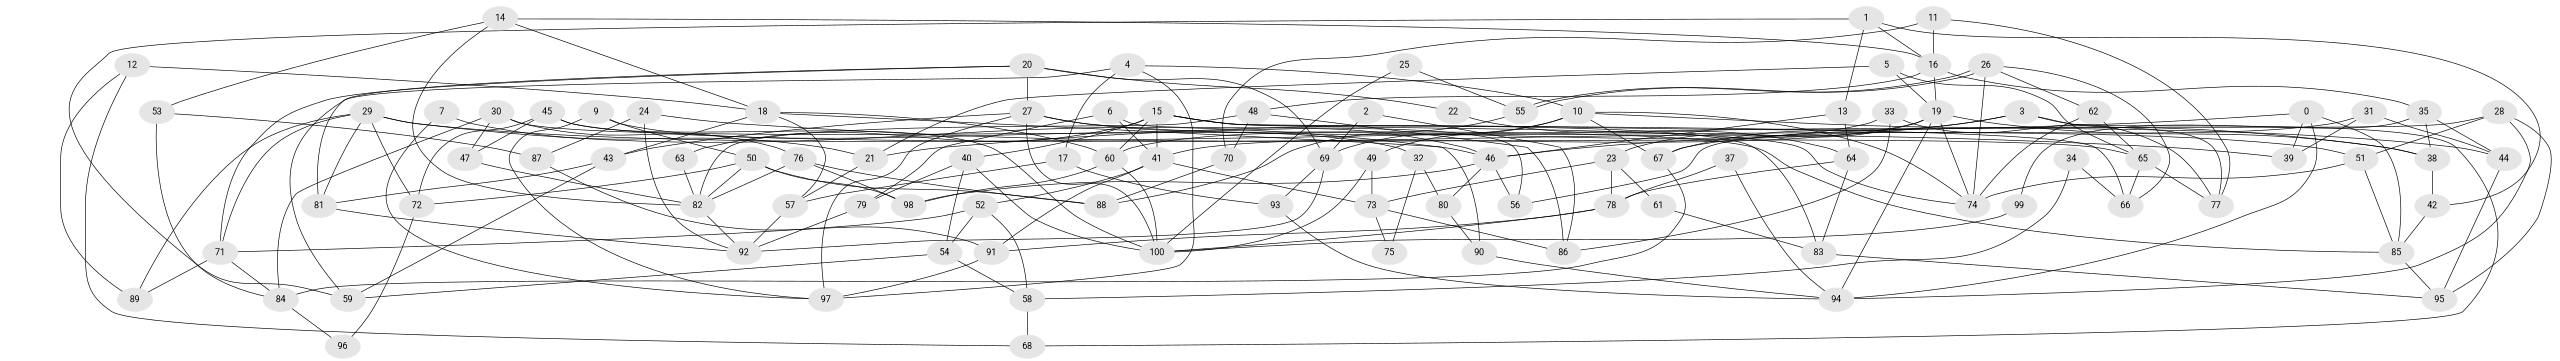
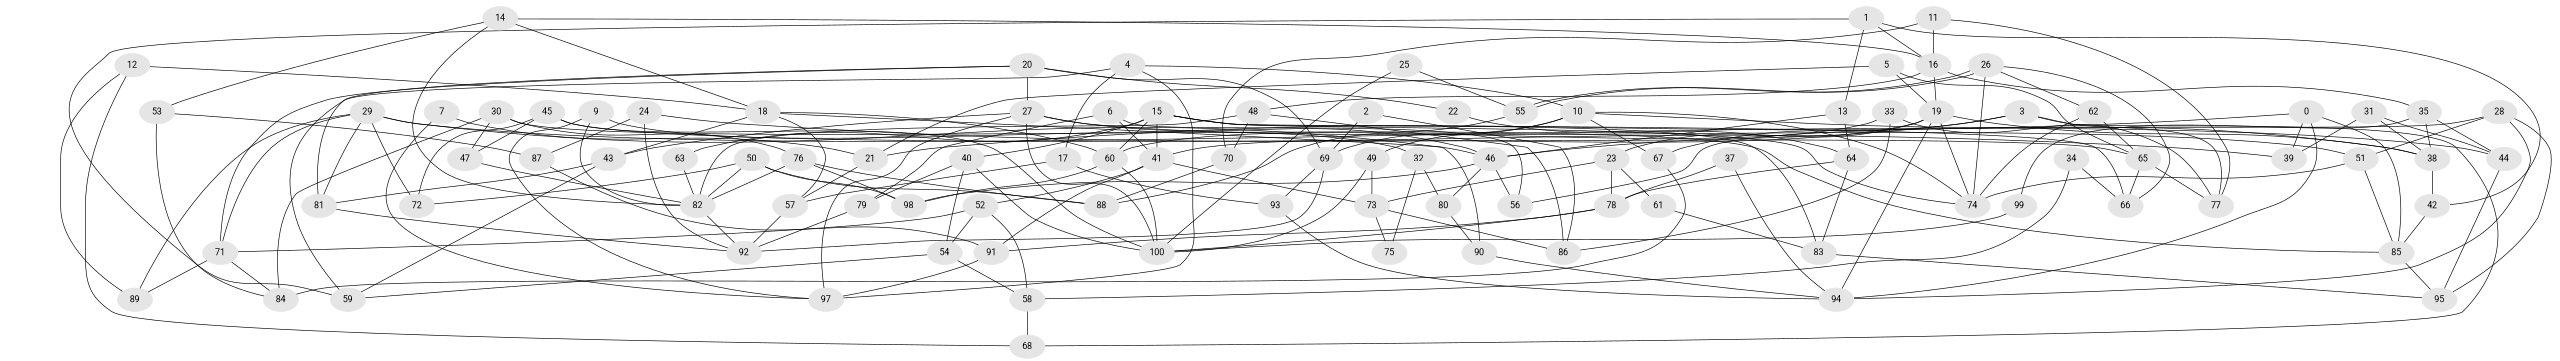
(2013, 133) -> (2404, 138)
(672, 139) -> (596, 182)
(343, 347) -> none
